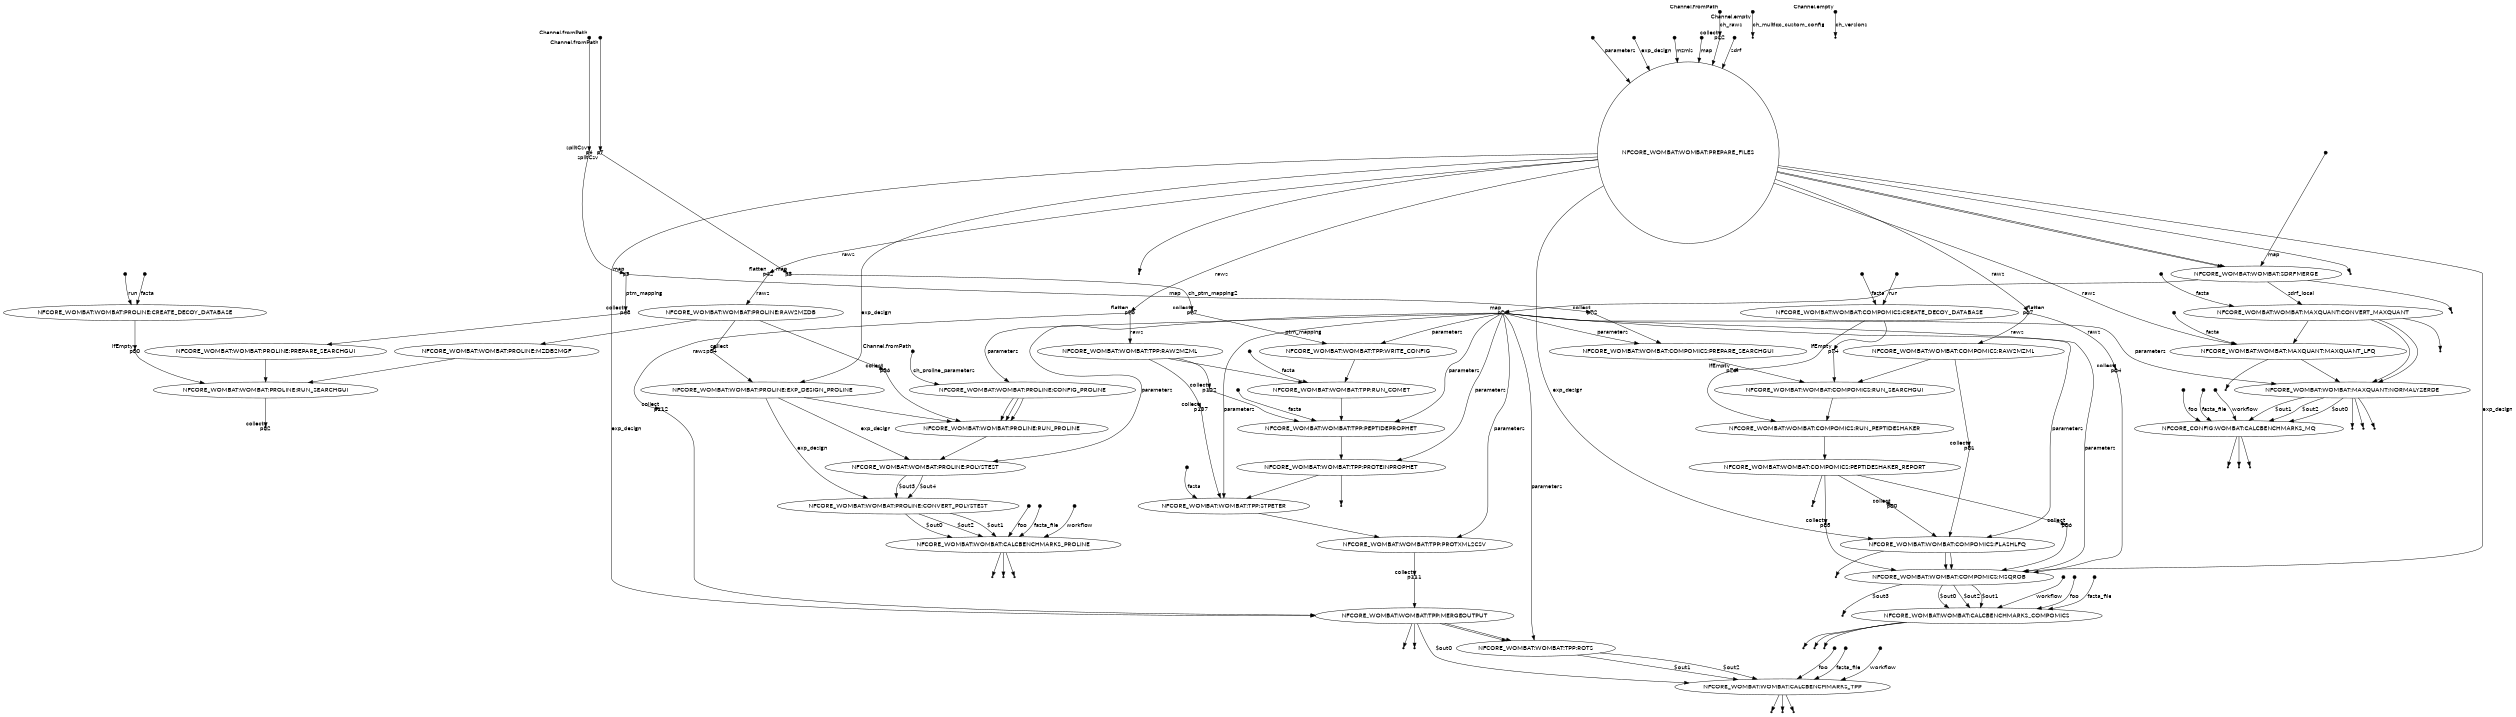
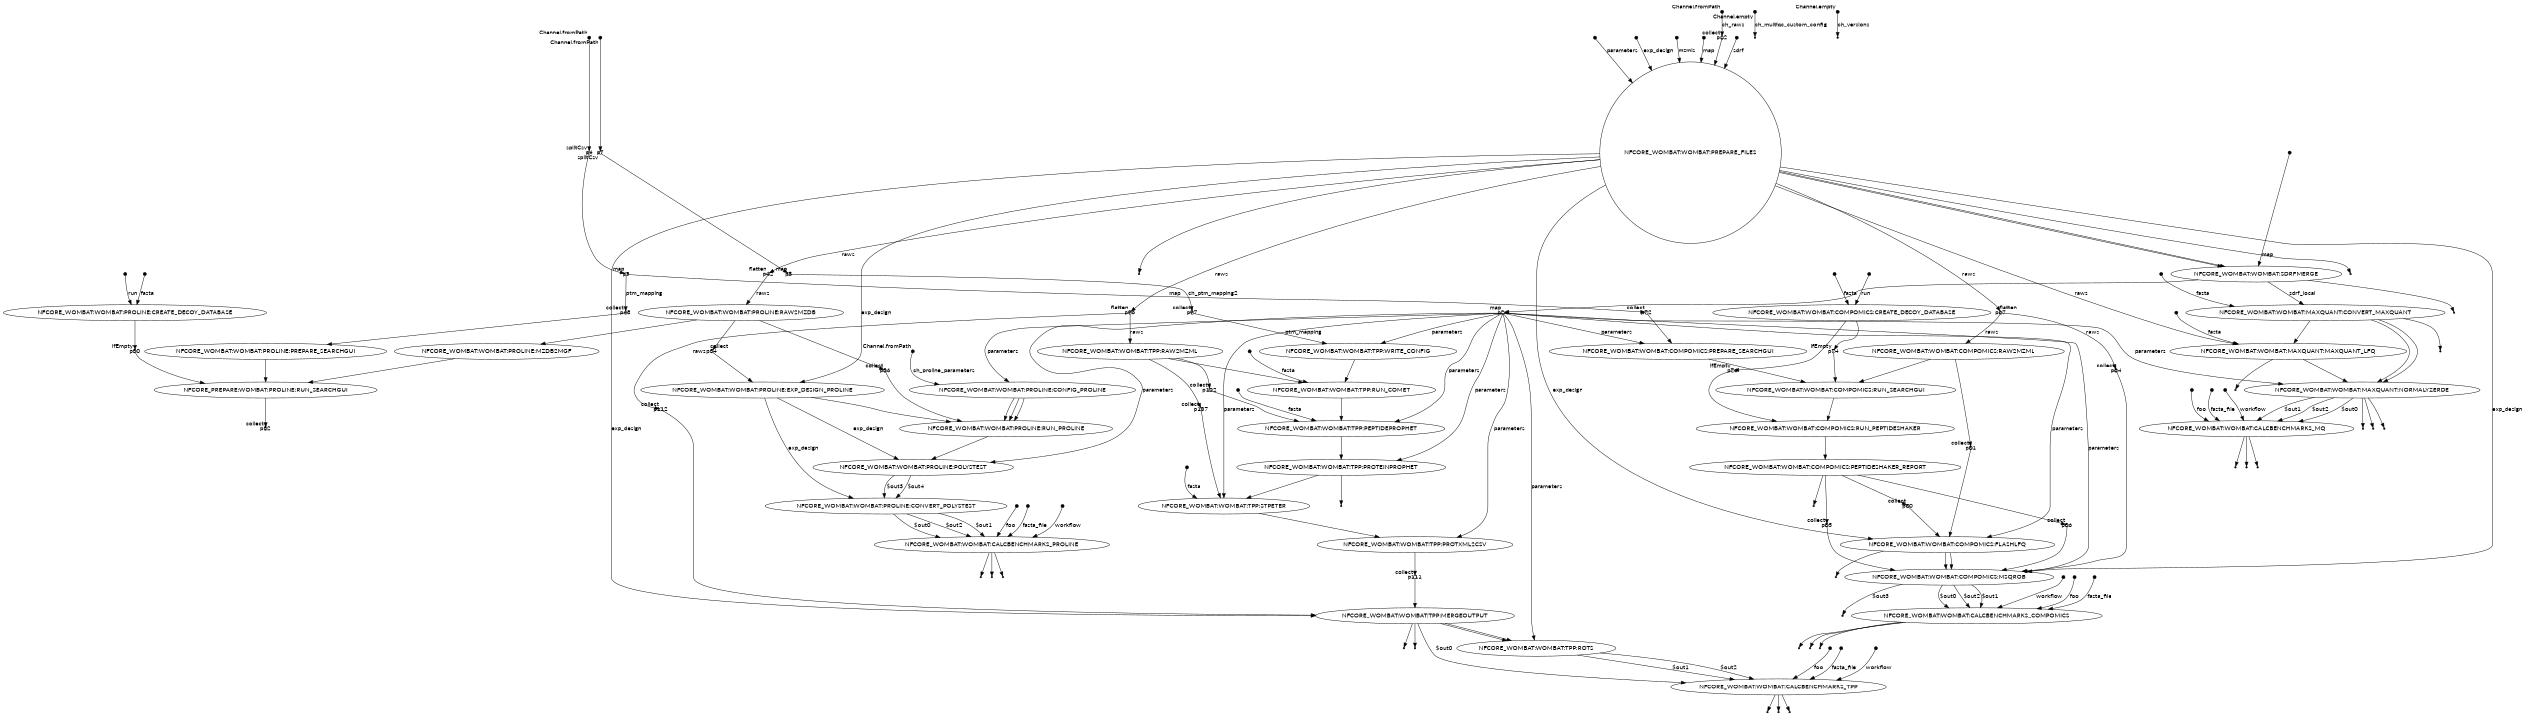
(266, 390) -> (266, 390)
(2239, 429) -> (2247, 429)
